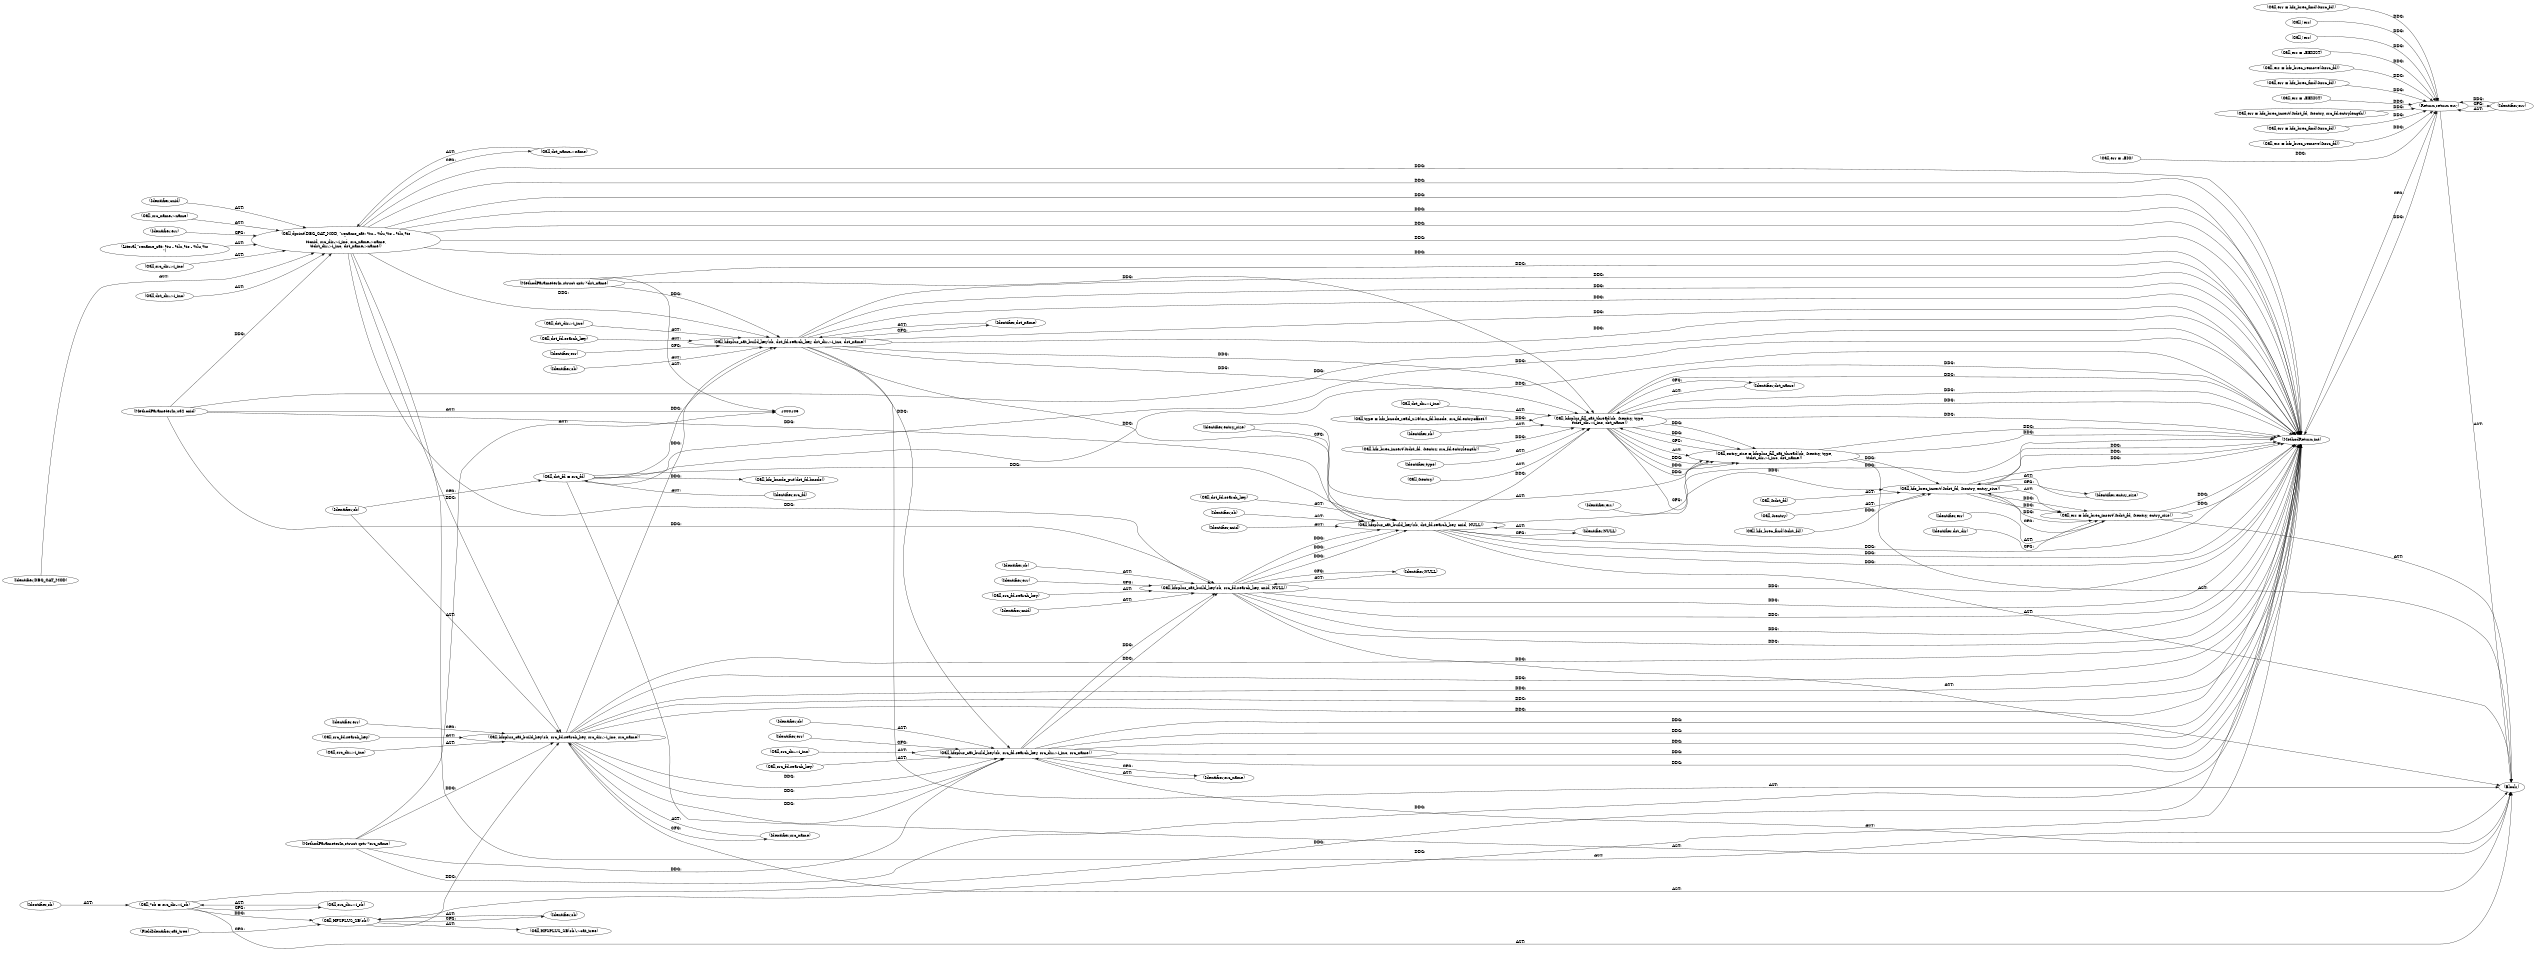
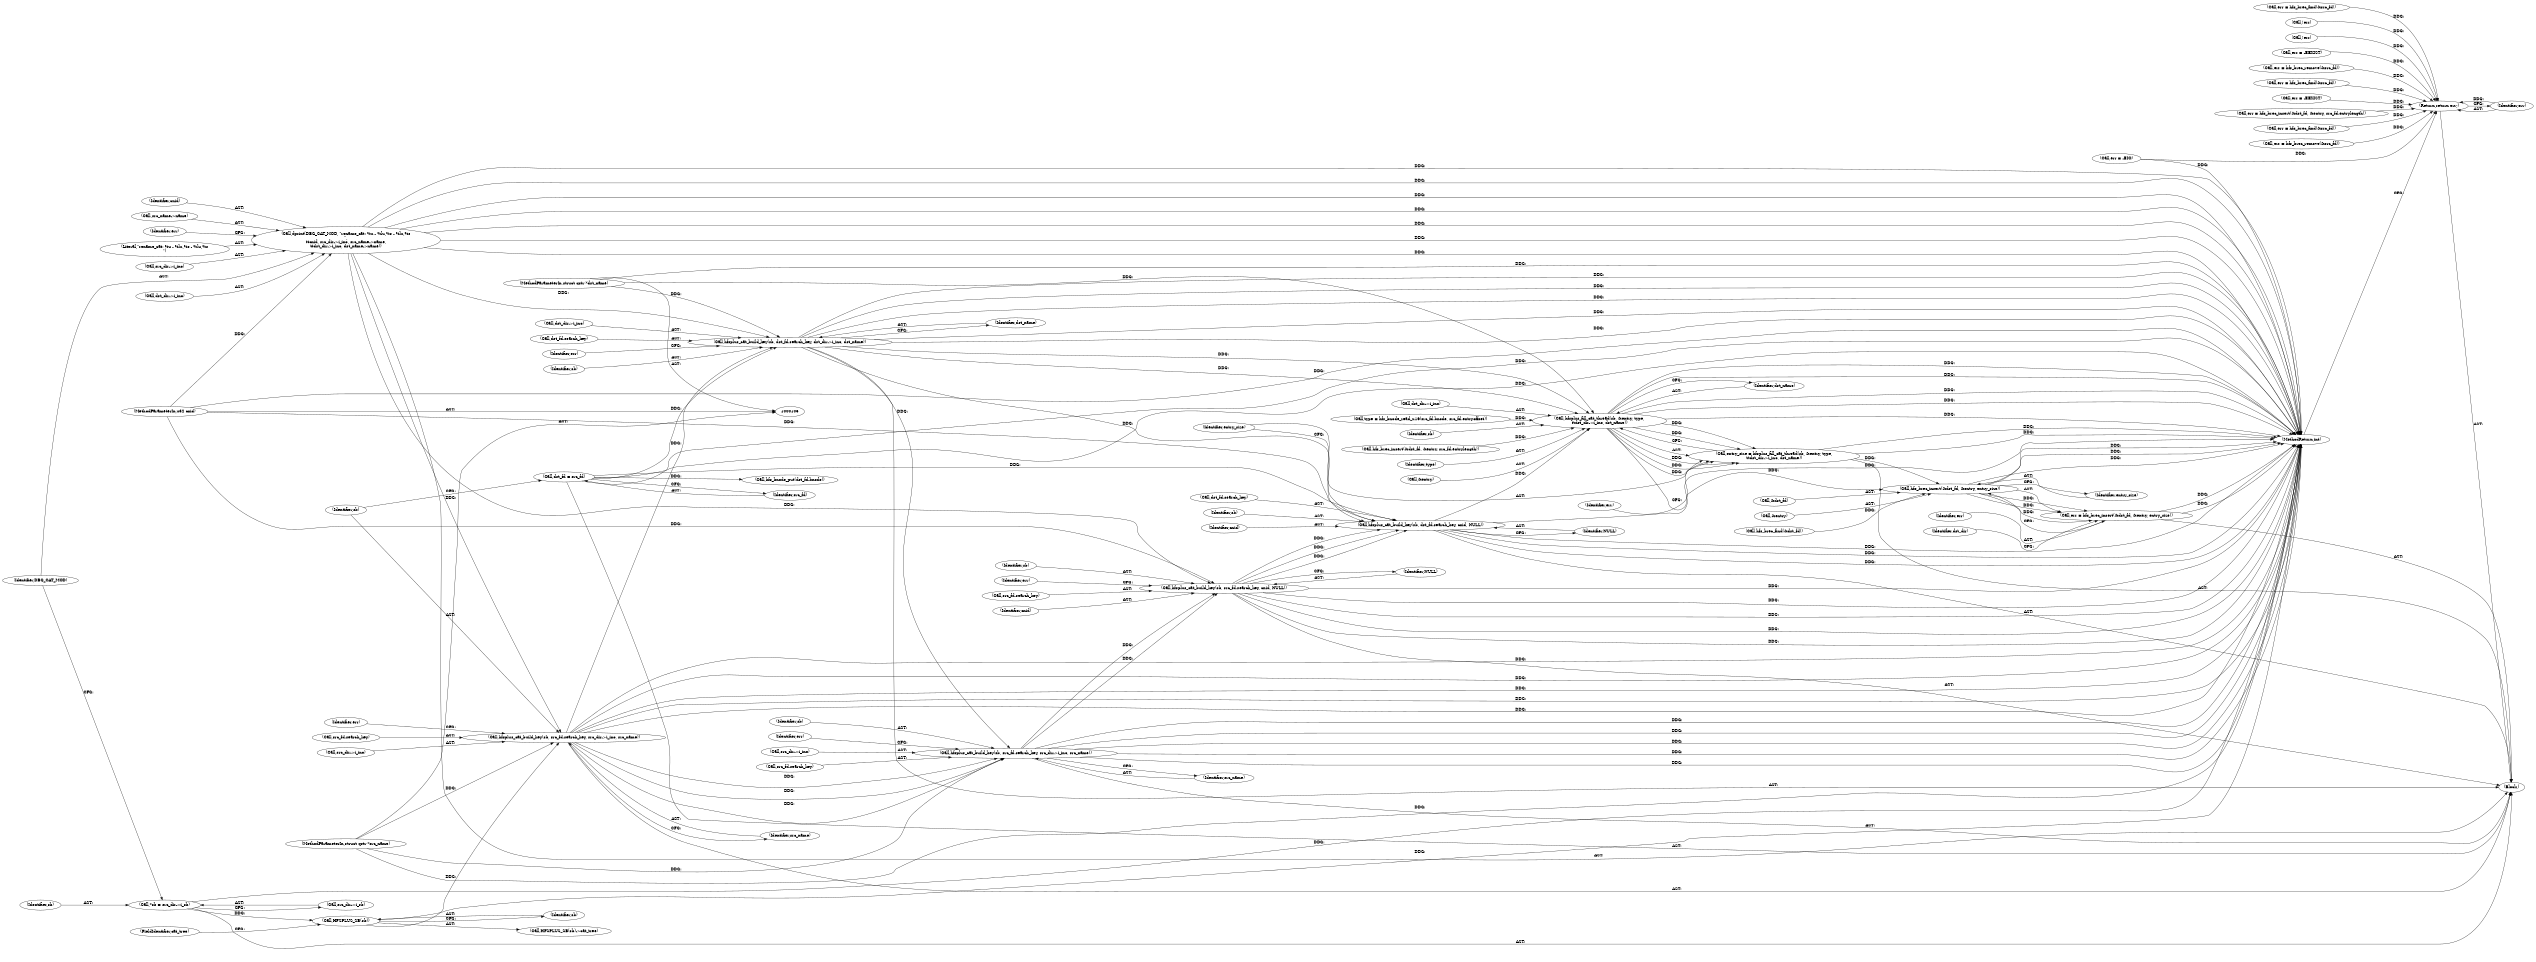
(564, 152) -> none
(2382, 276) -> (2266, 260)
none -> (677, 487)
none -> (102, 741)
